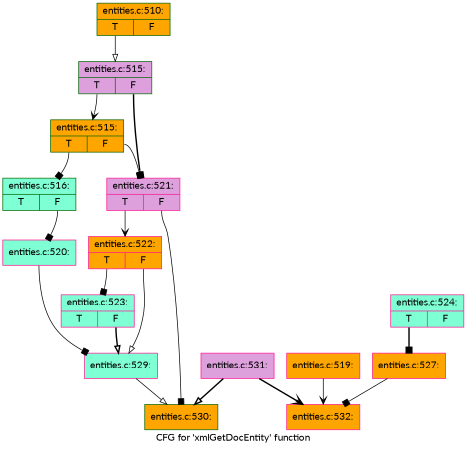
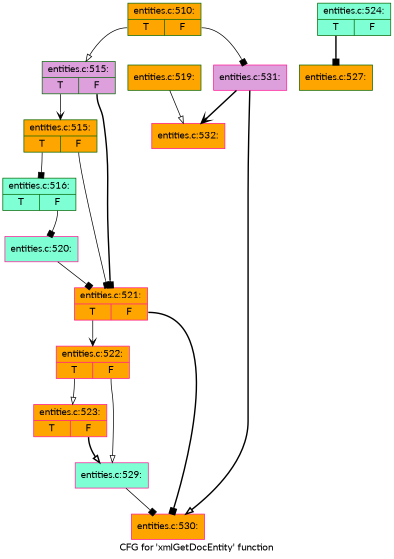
none -> (225, 38)
(143, 194) -> (111, 304)
(106, 278) -> (74, 388)
(176, 303) -> (196, 398)
(98, 311) -> (70, 421)
(427, 311) -> (354, 19)
(48, 314) -> (72, 273)
(323, 366) -> (164, 78)
(409, 366) -> (336, 78)
(323, 388) -> (175, 104)
(149, 389) -> (138, 499)
(369, 390) -> none
(181, 417) -> (168, 527)
